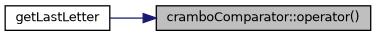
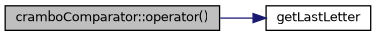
(127, 18) -> (237, 18)
